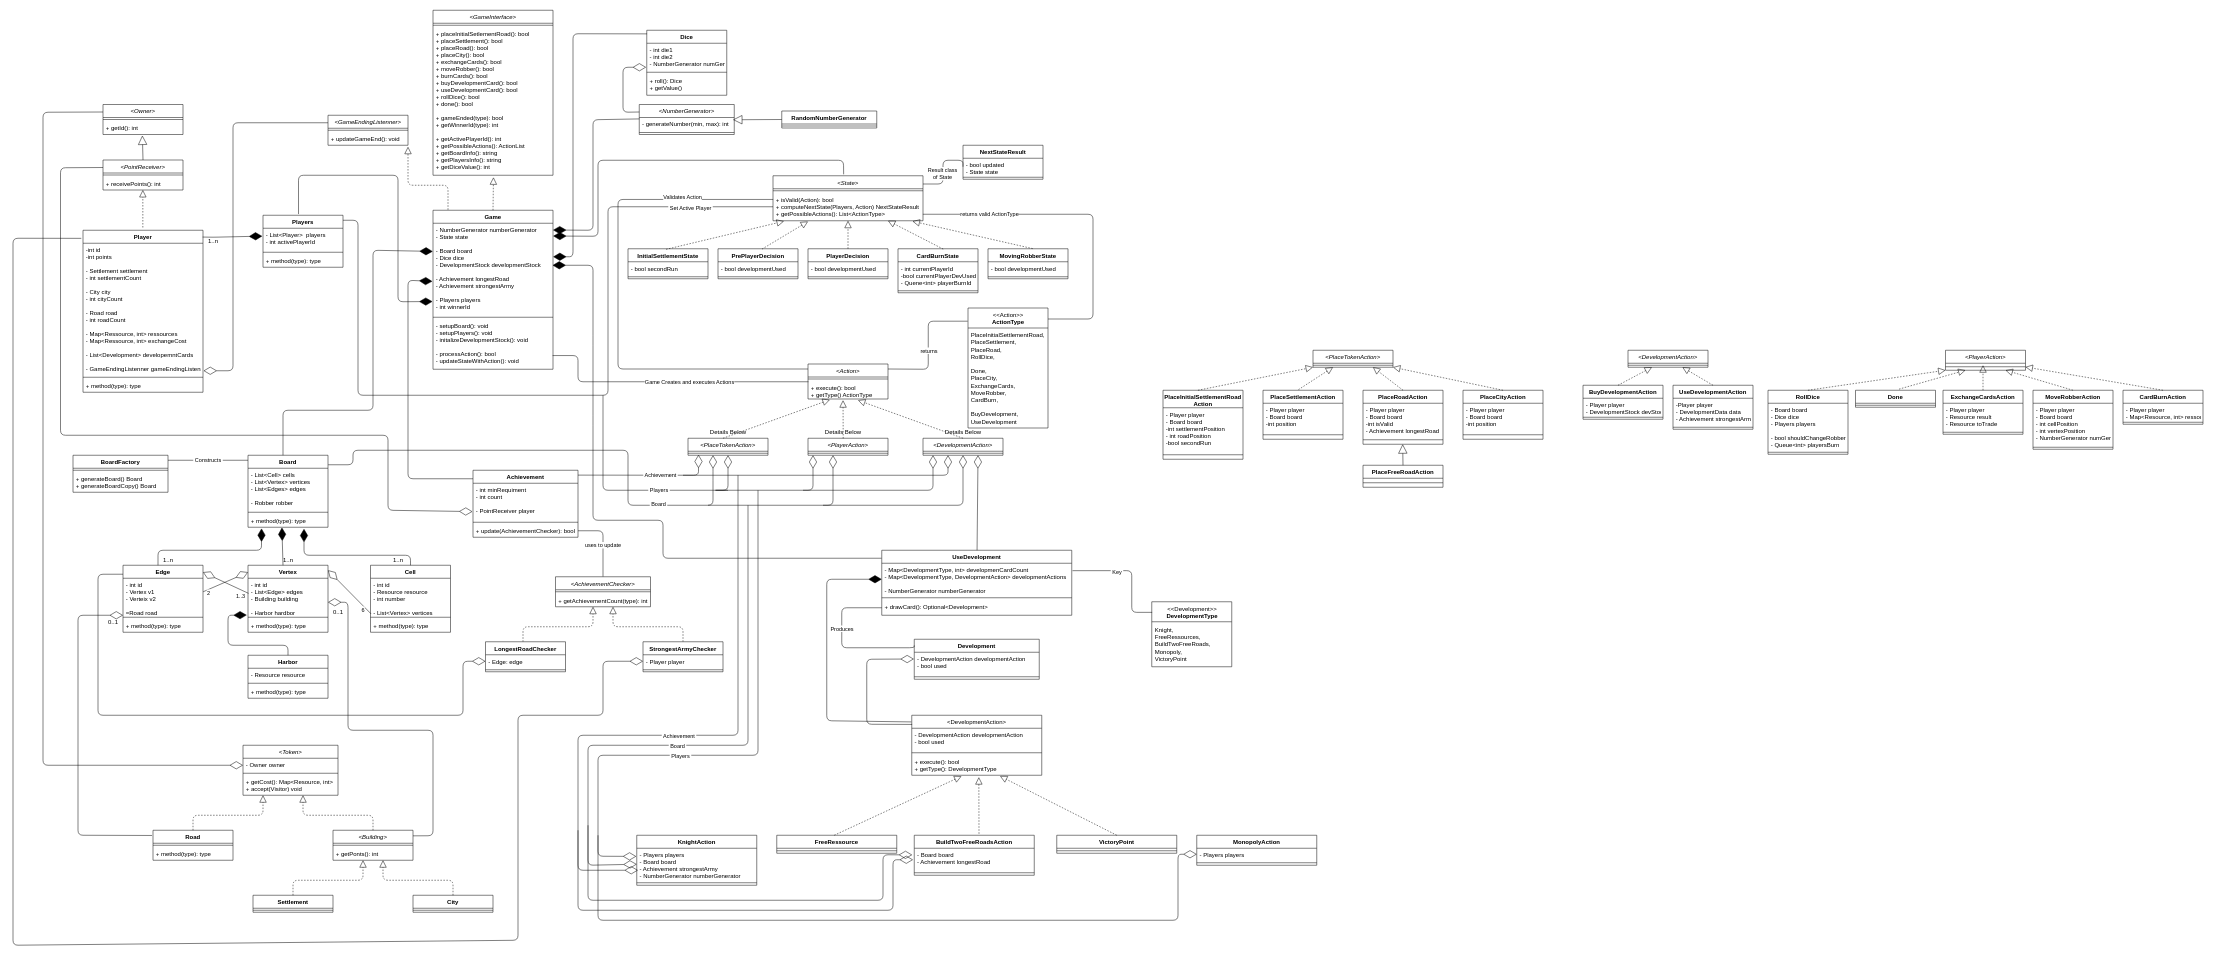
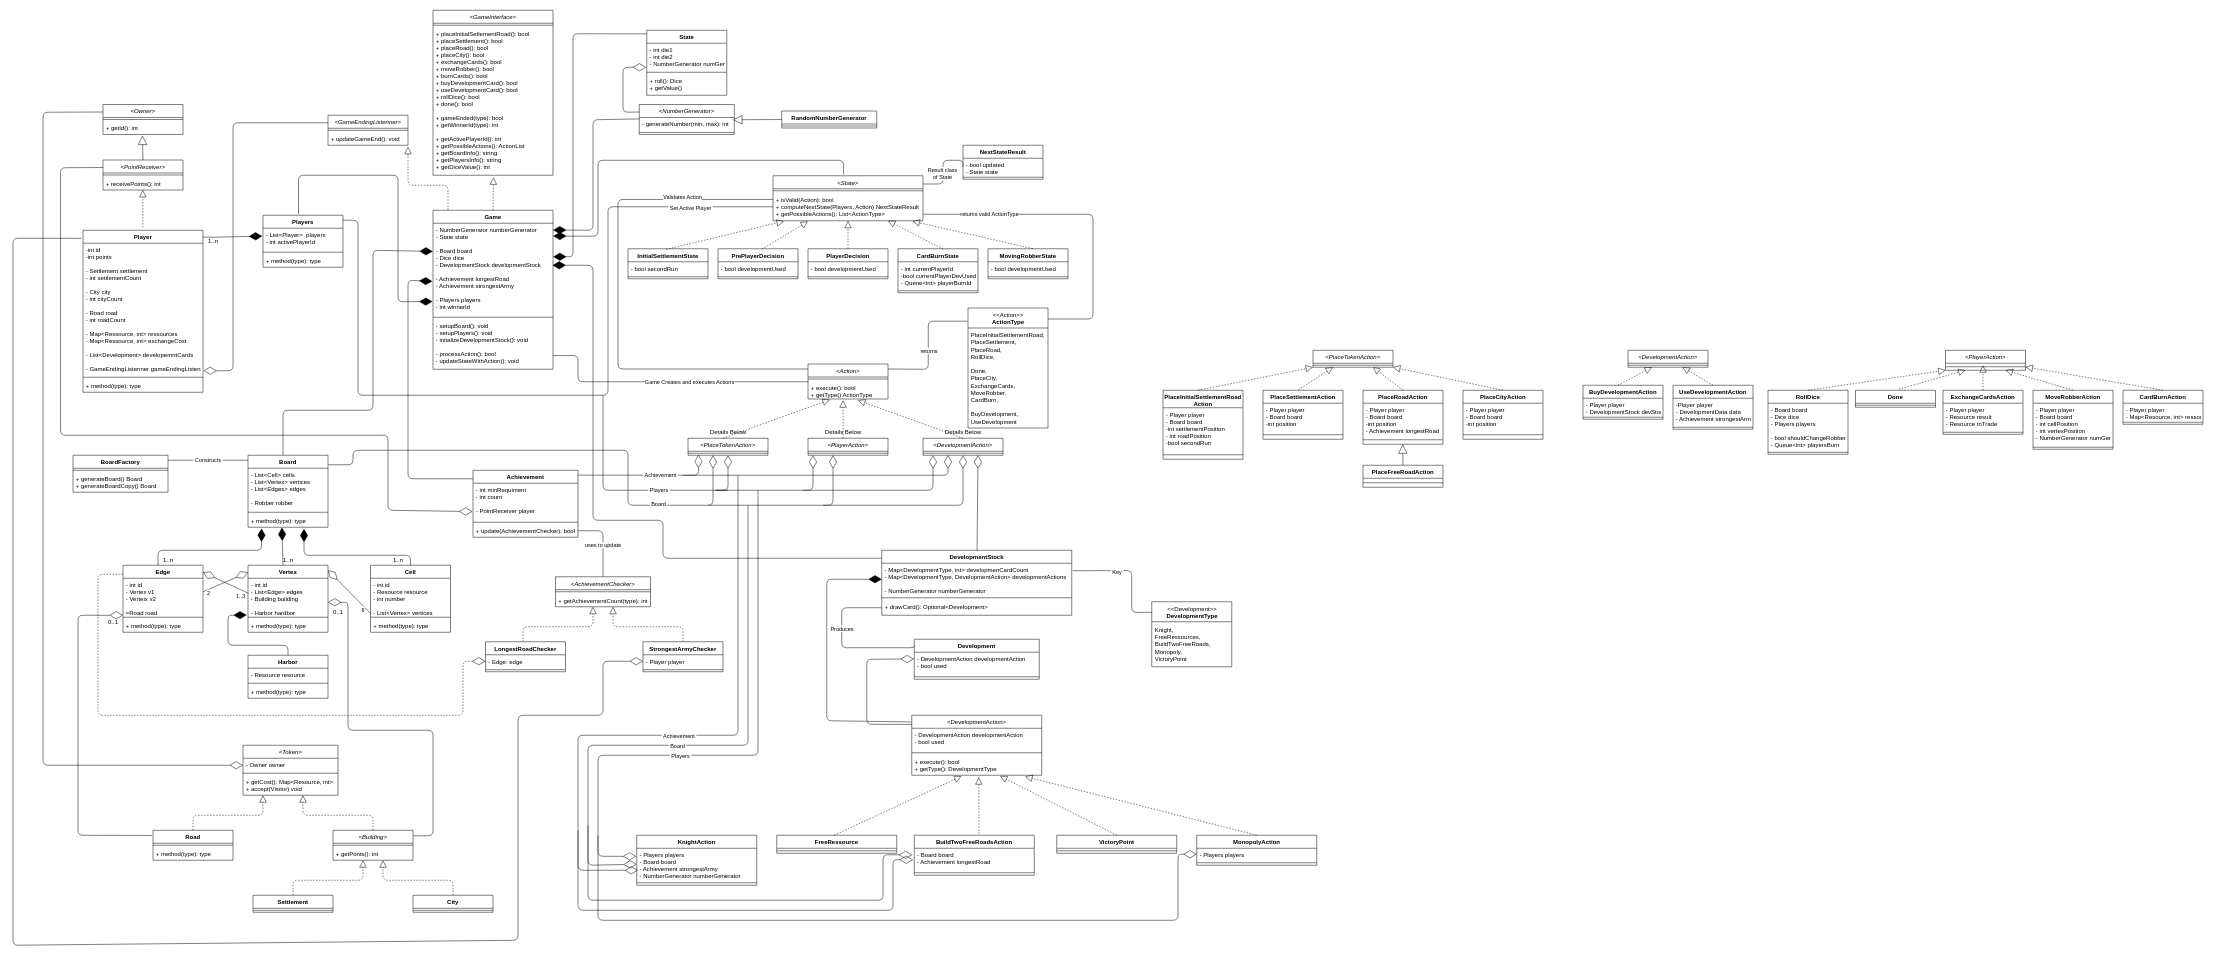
(686, 37) -> (686, 37)
(1388, 410) -> (1388, 410)
(976, 557) -> (976, 557)
(229, 715) -> (229, 715)
none -> (1144, 807)
